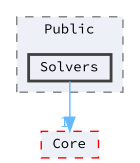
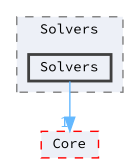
(70, 30) -> (70, 30)
